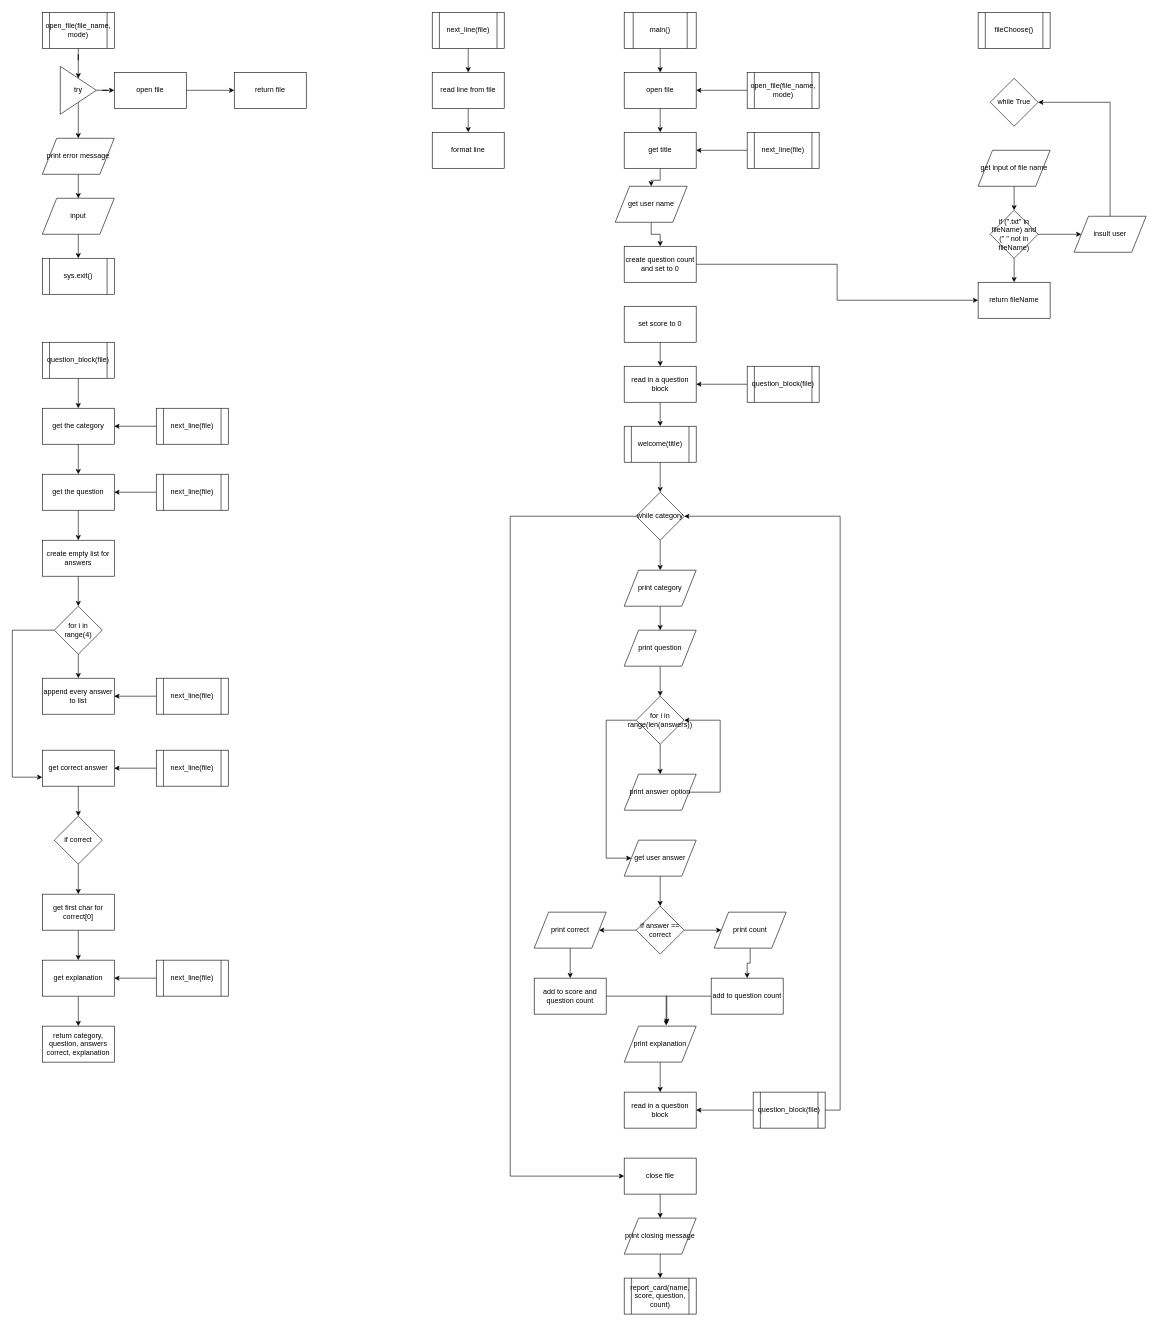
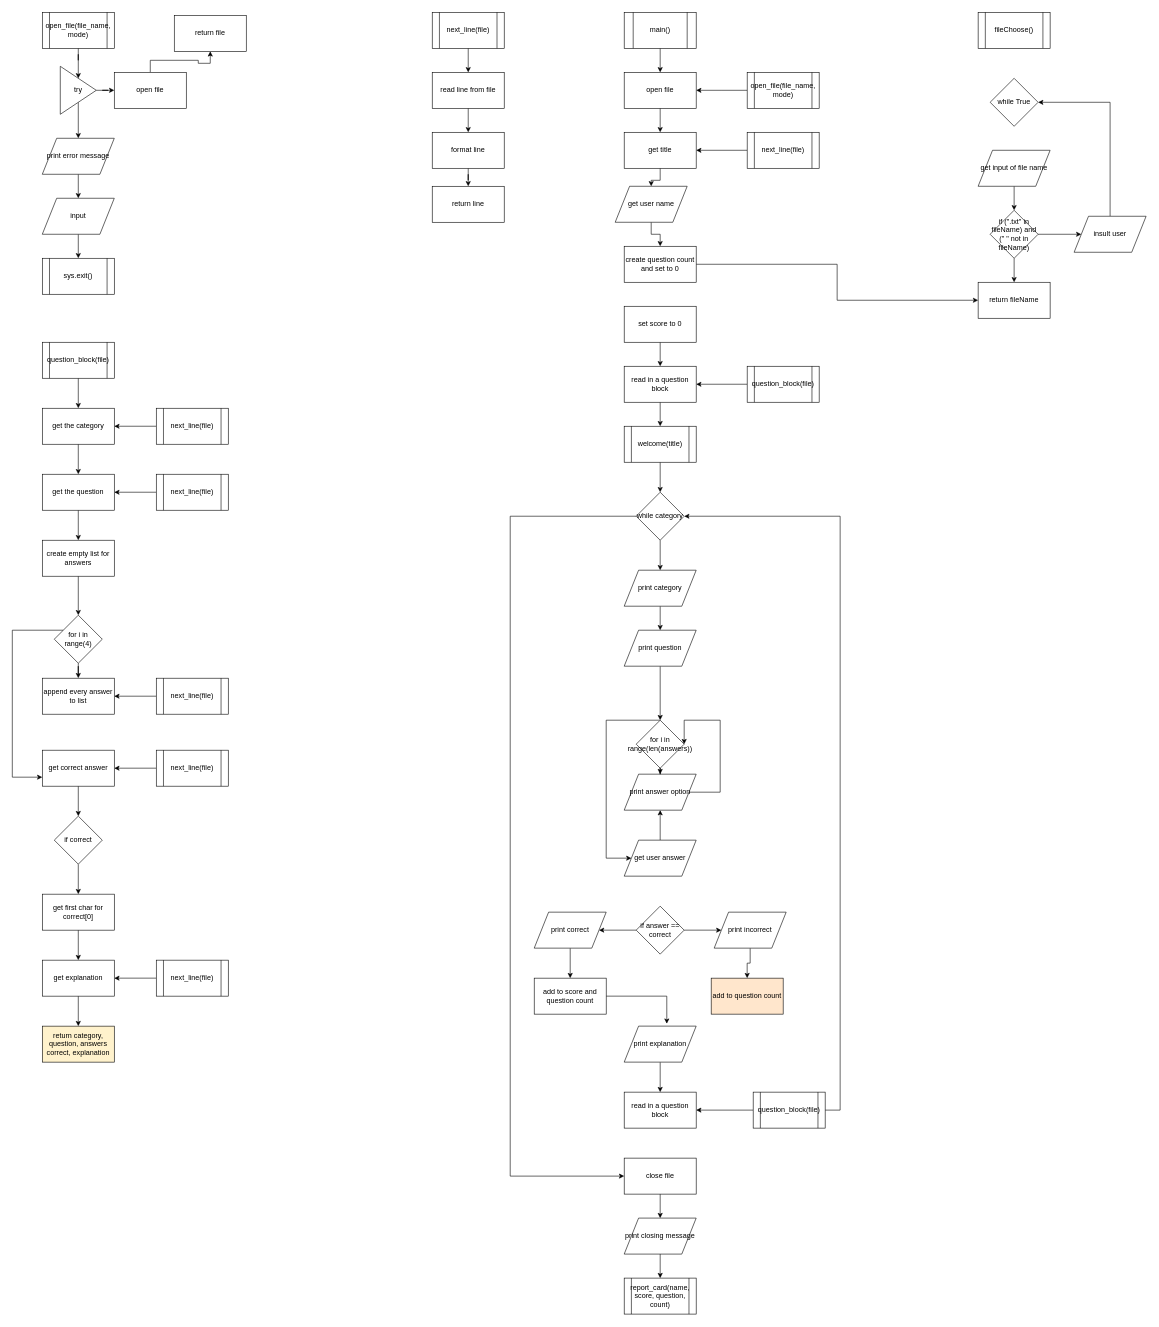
(270, 90) -> (210, 33)
none -> (468, 177)
none -> (468, 204)
(78, 630) -> (78, 639)
(660, 720) -> (660, 744)
(660, 900) -> (660, 815)
(750, 930) -> (750, 930)
(747, 996) -> (747, 996)
(666, 1021) -> none
(78, 1044) -> (78, 1044)
